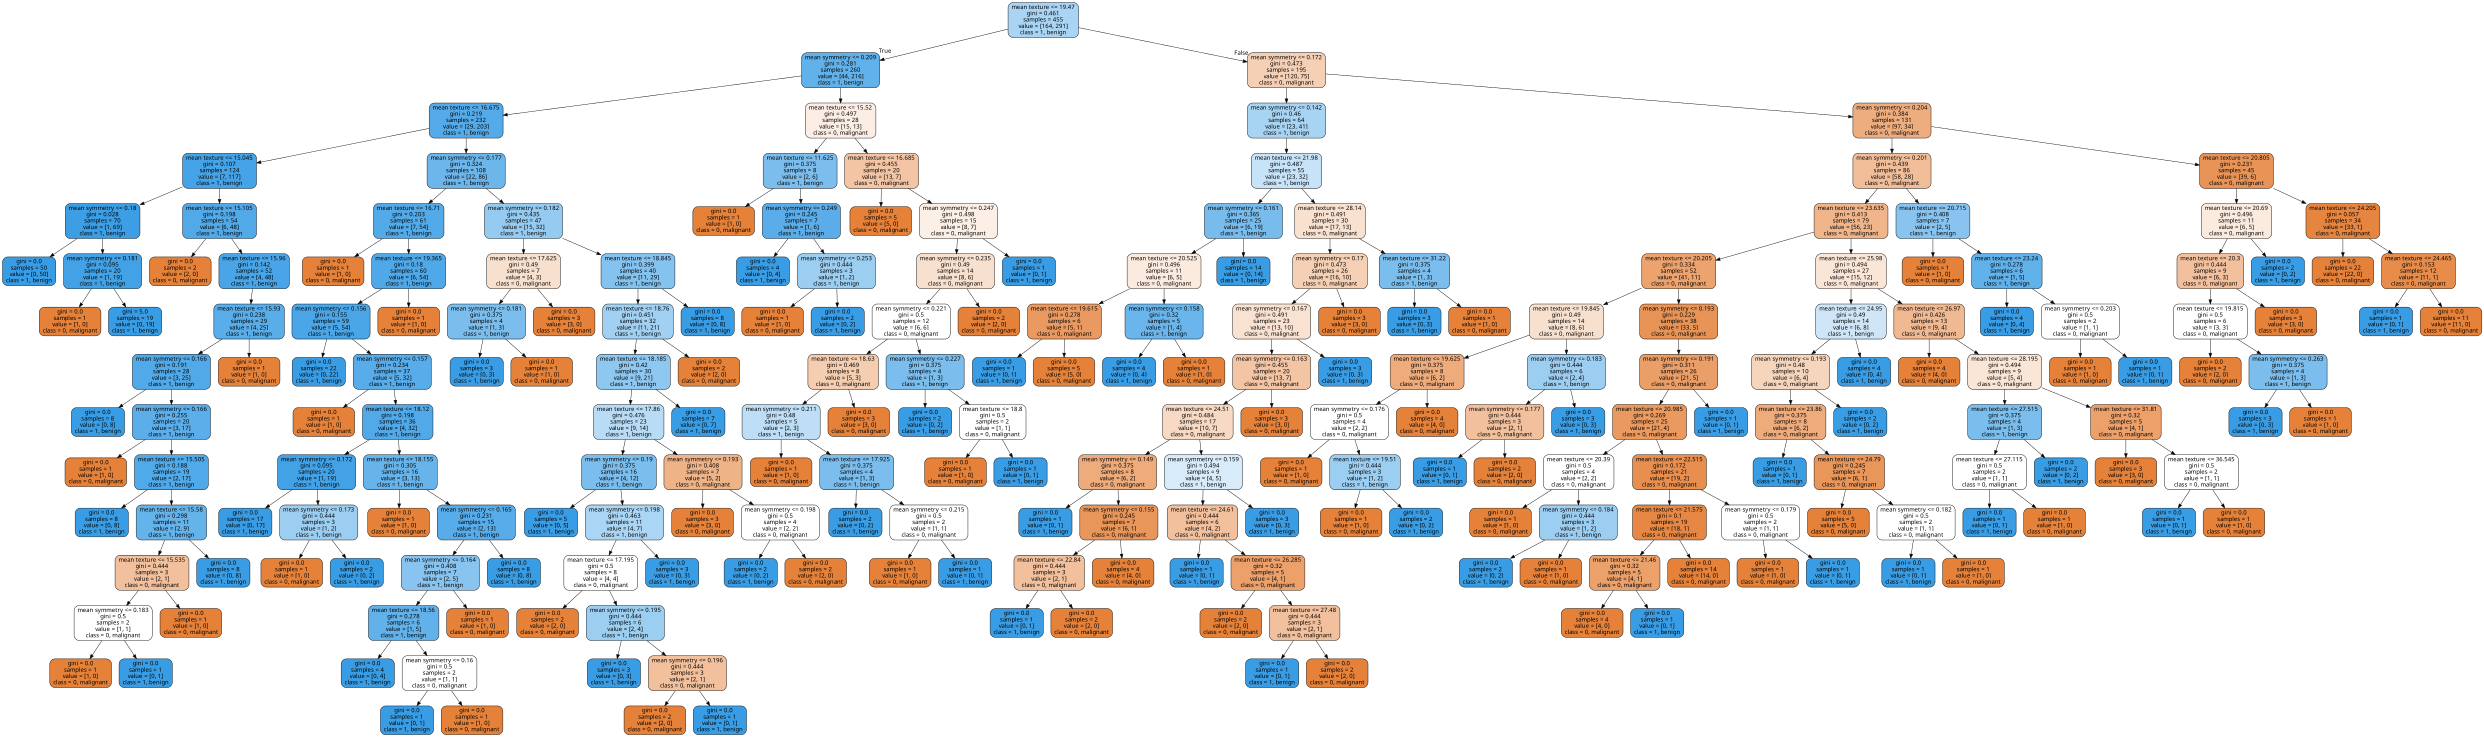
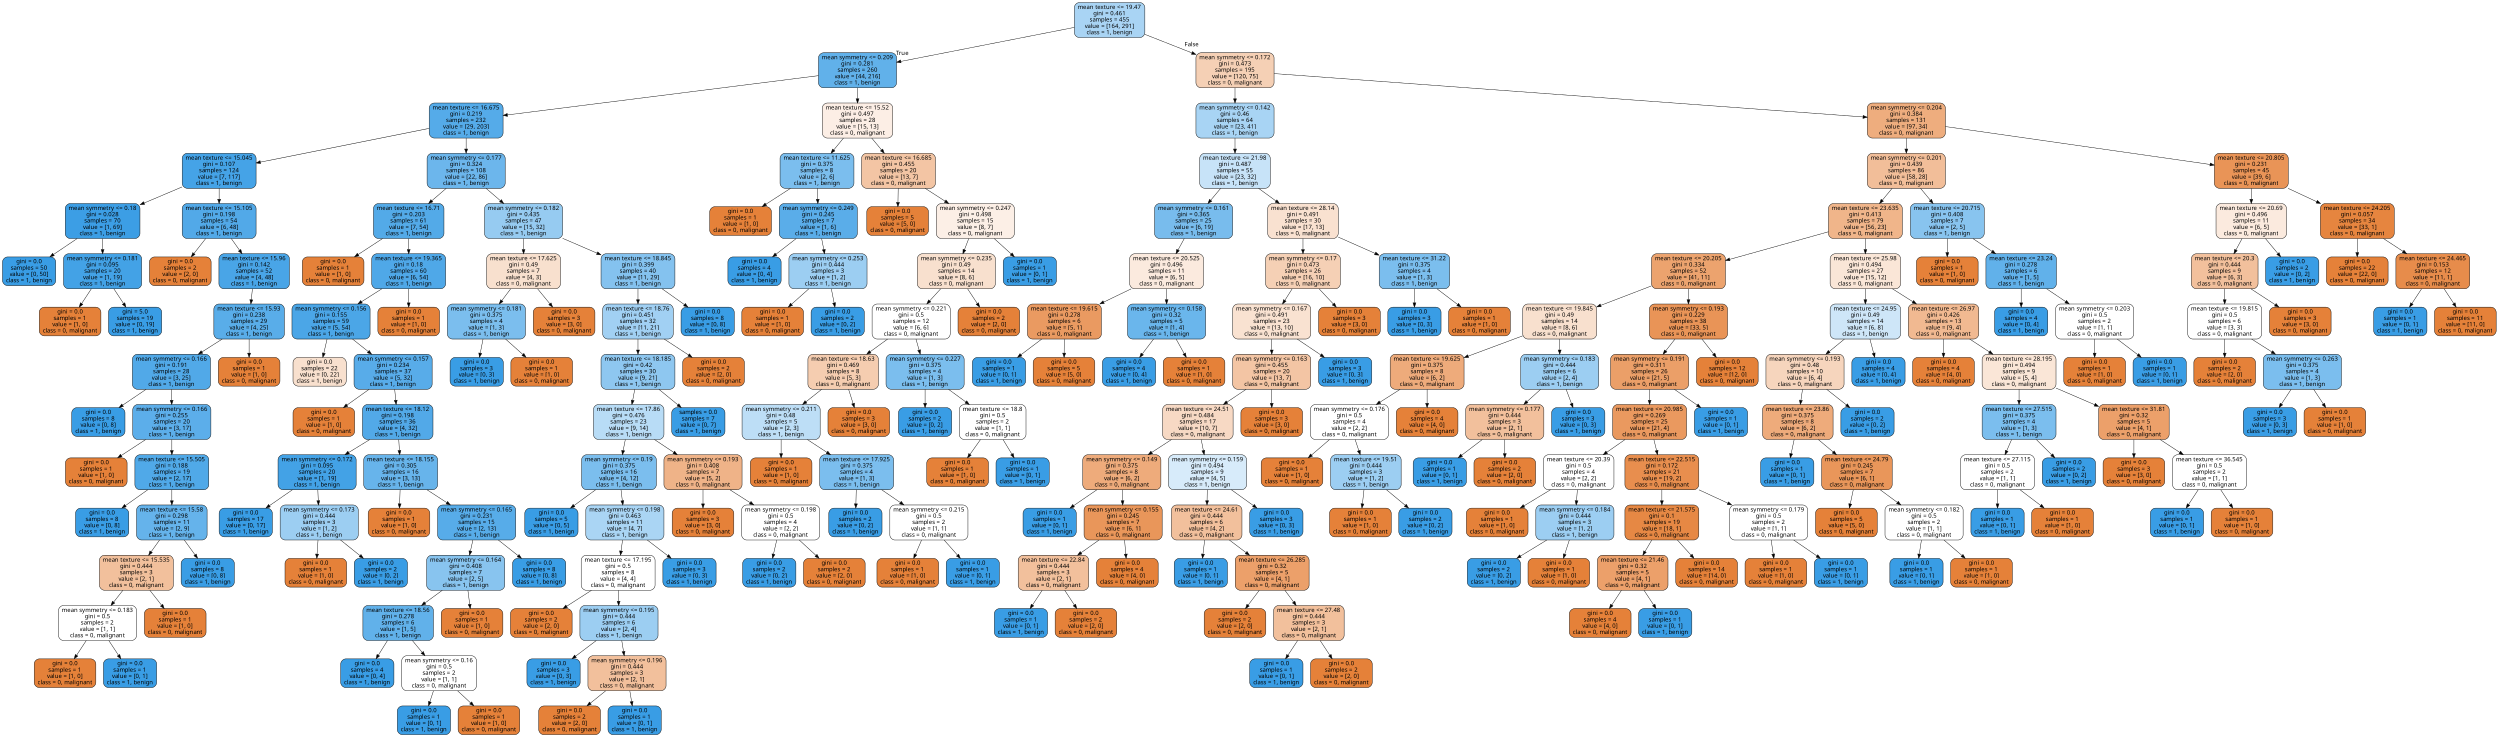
(1243, 271) -> none
(319, 372) -> (320, 372)
none -> (1727, 372)
(698, 422) -> (698, 422)
